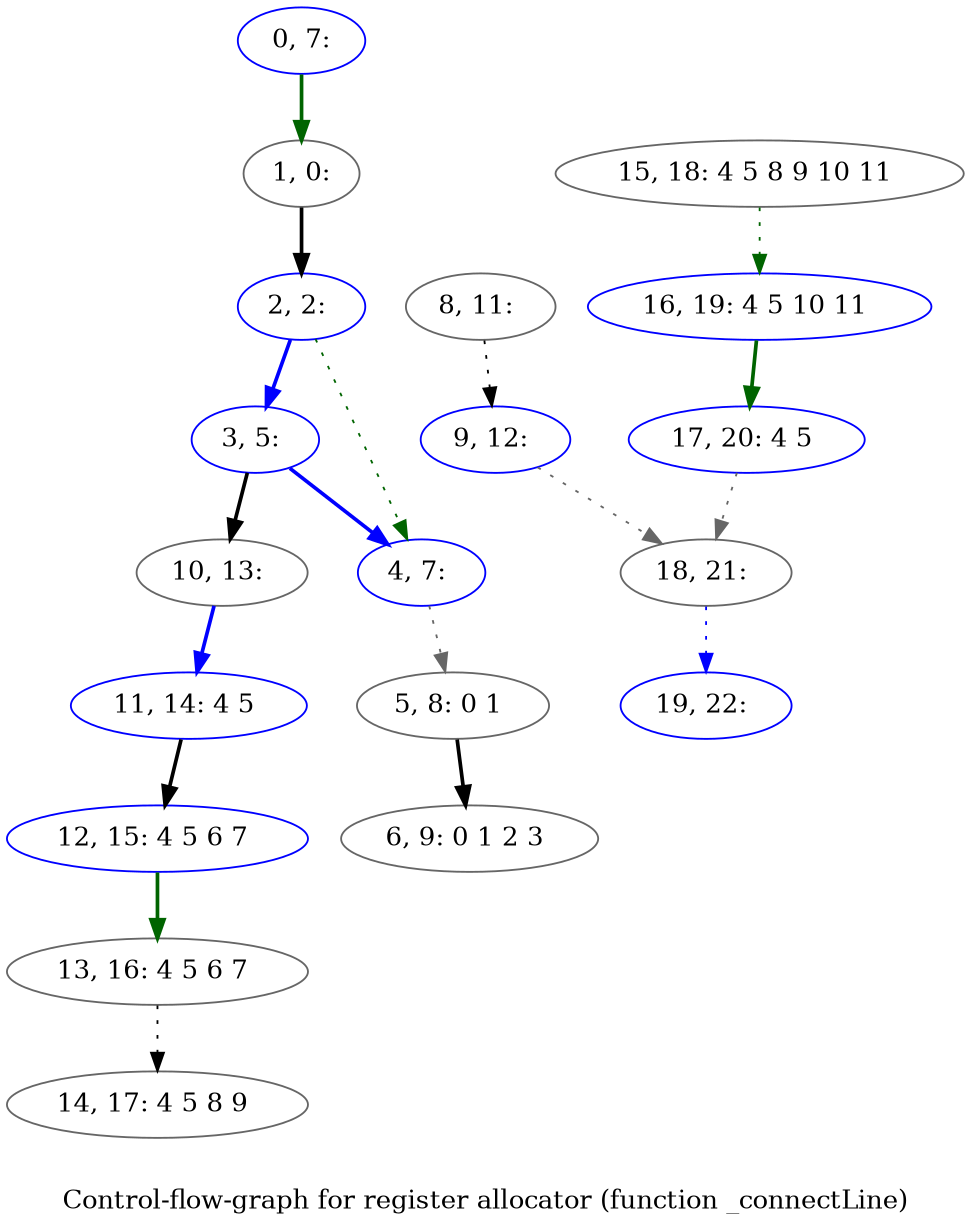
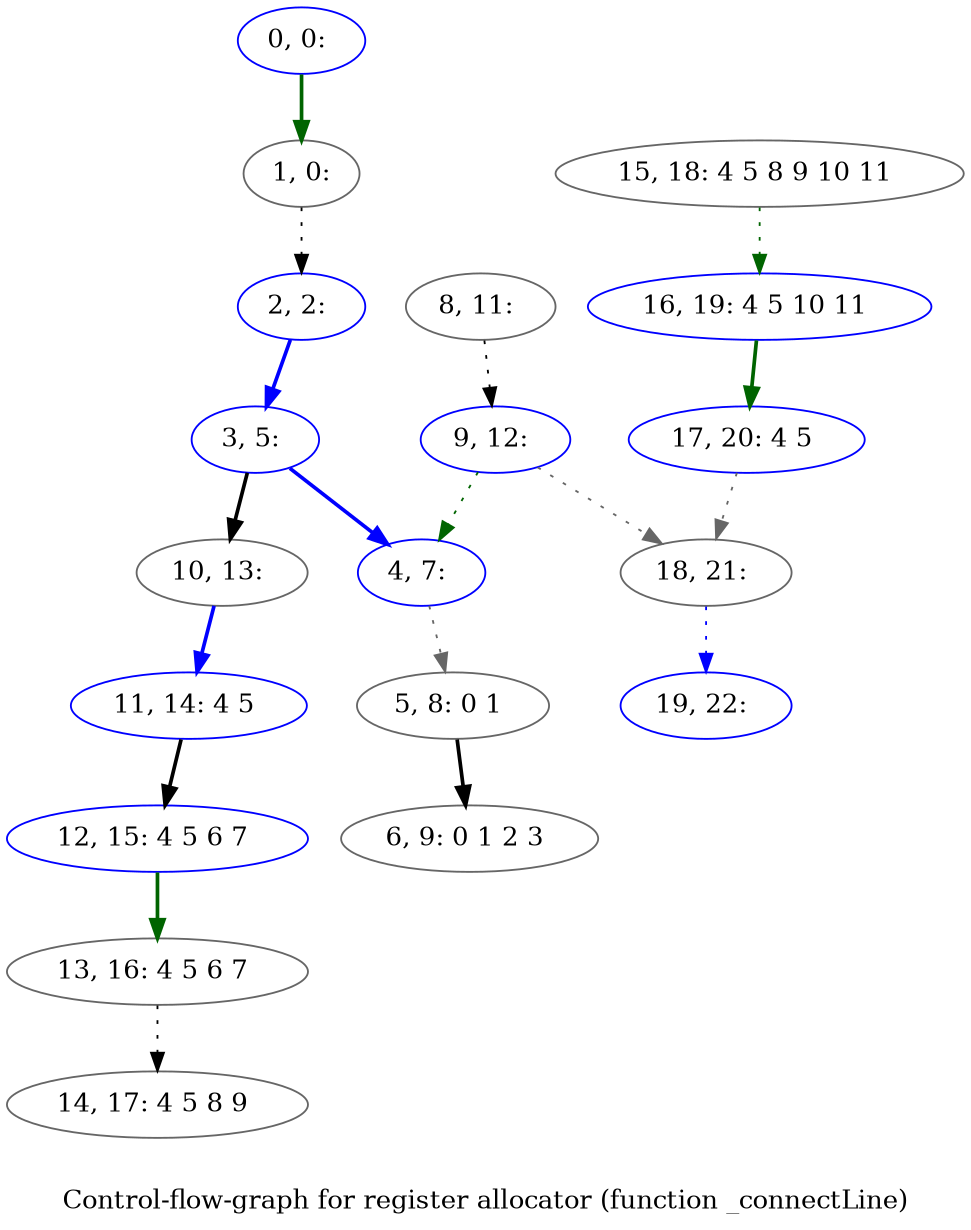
(302, 41) -> (302, 41)
(302, 231) -> (302, 231)
(358, 431) -> (463, 498)
